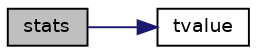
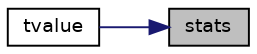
(113, 27) -> (124, 27)
